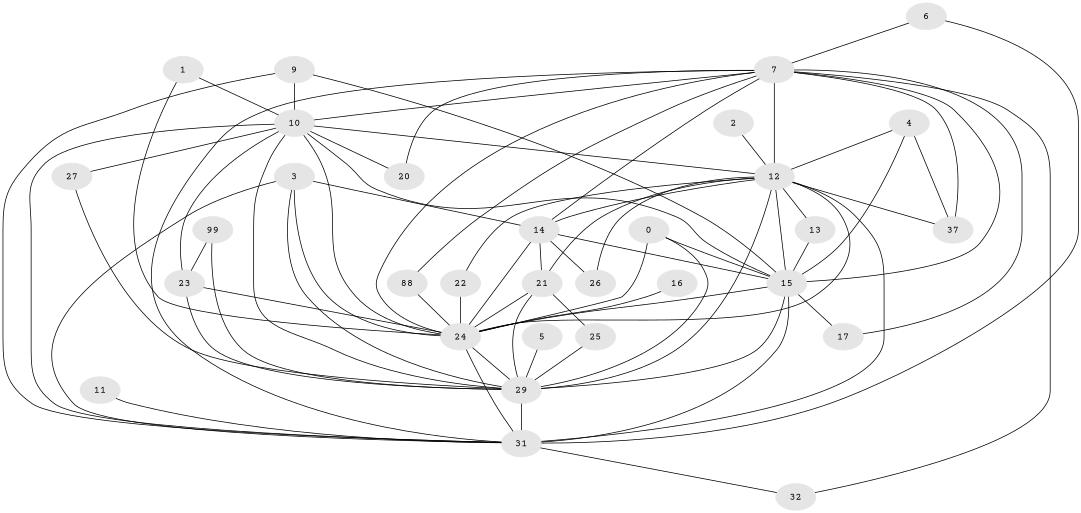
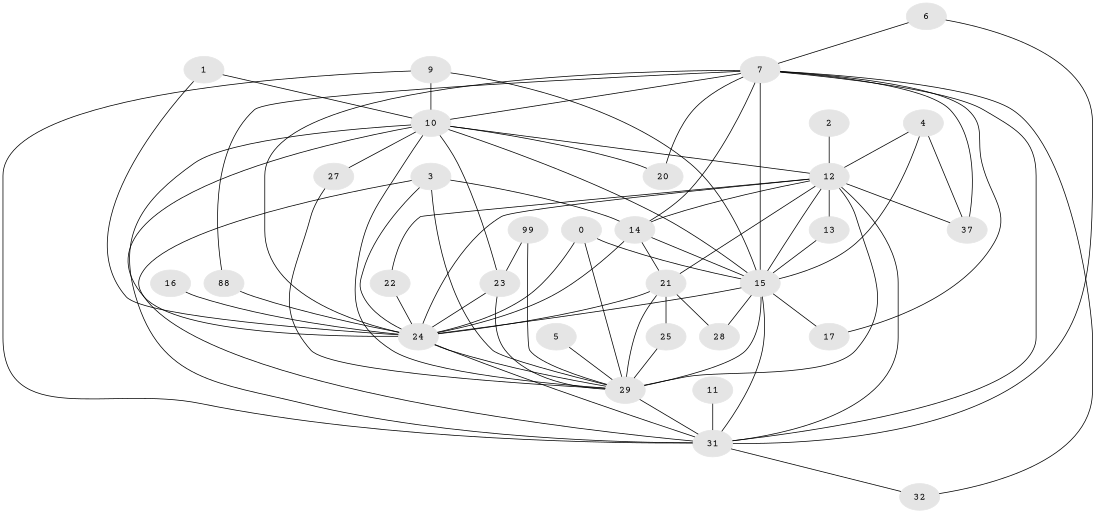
(774, 123) -> none
(596, 283) -> none
none -> (719, 337)
